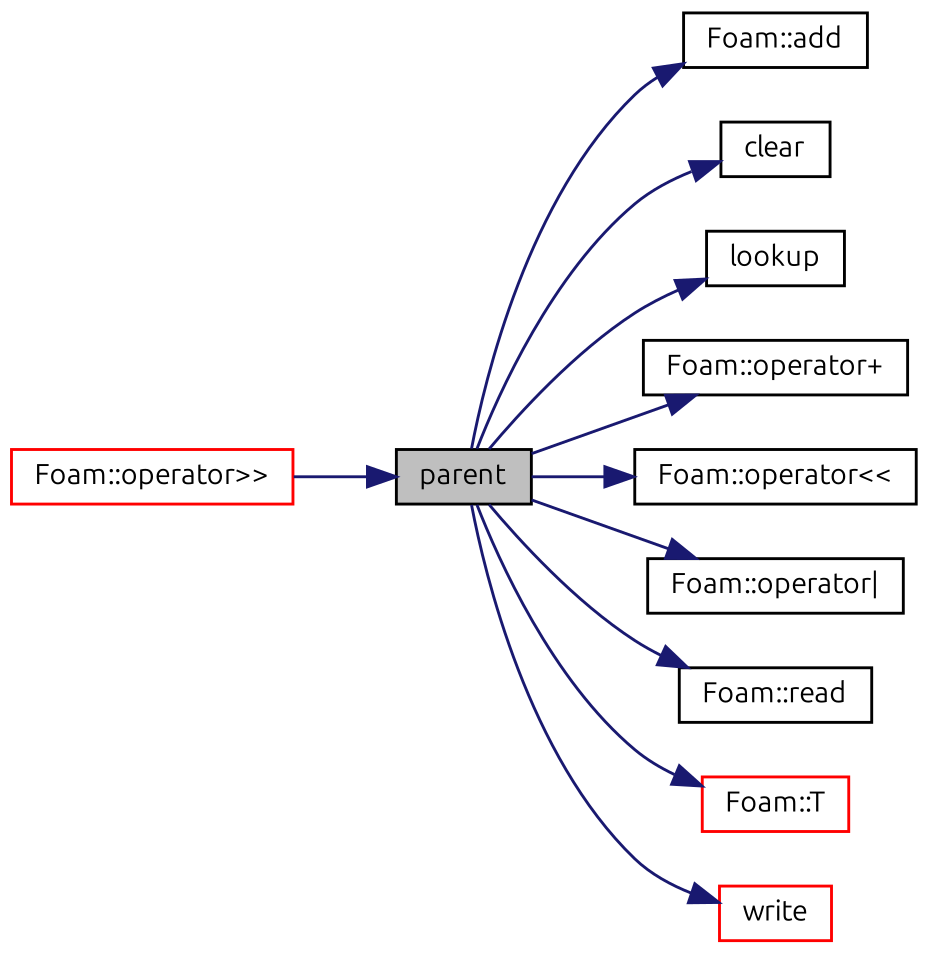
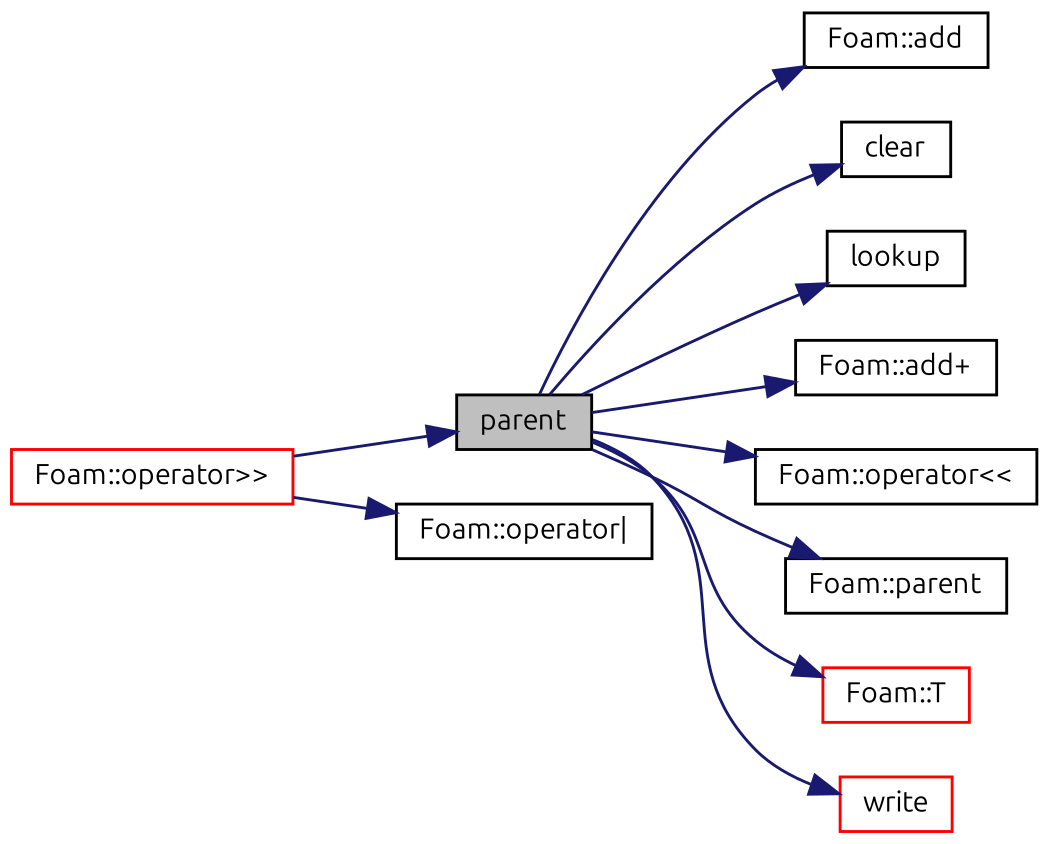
(776, 368) -> (896, 368)
(600, 524) -> (330, 503)
(776, 695) -> (896, 586)
